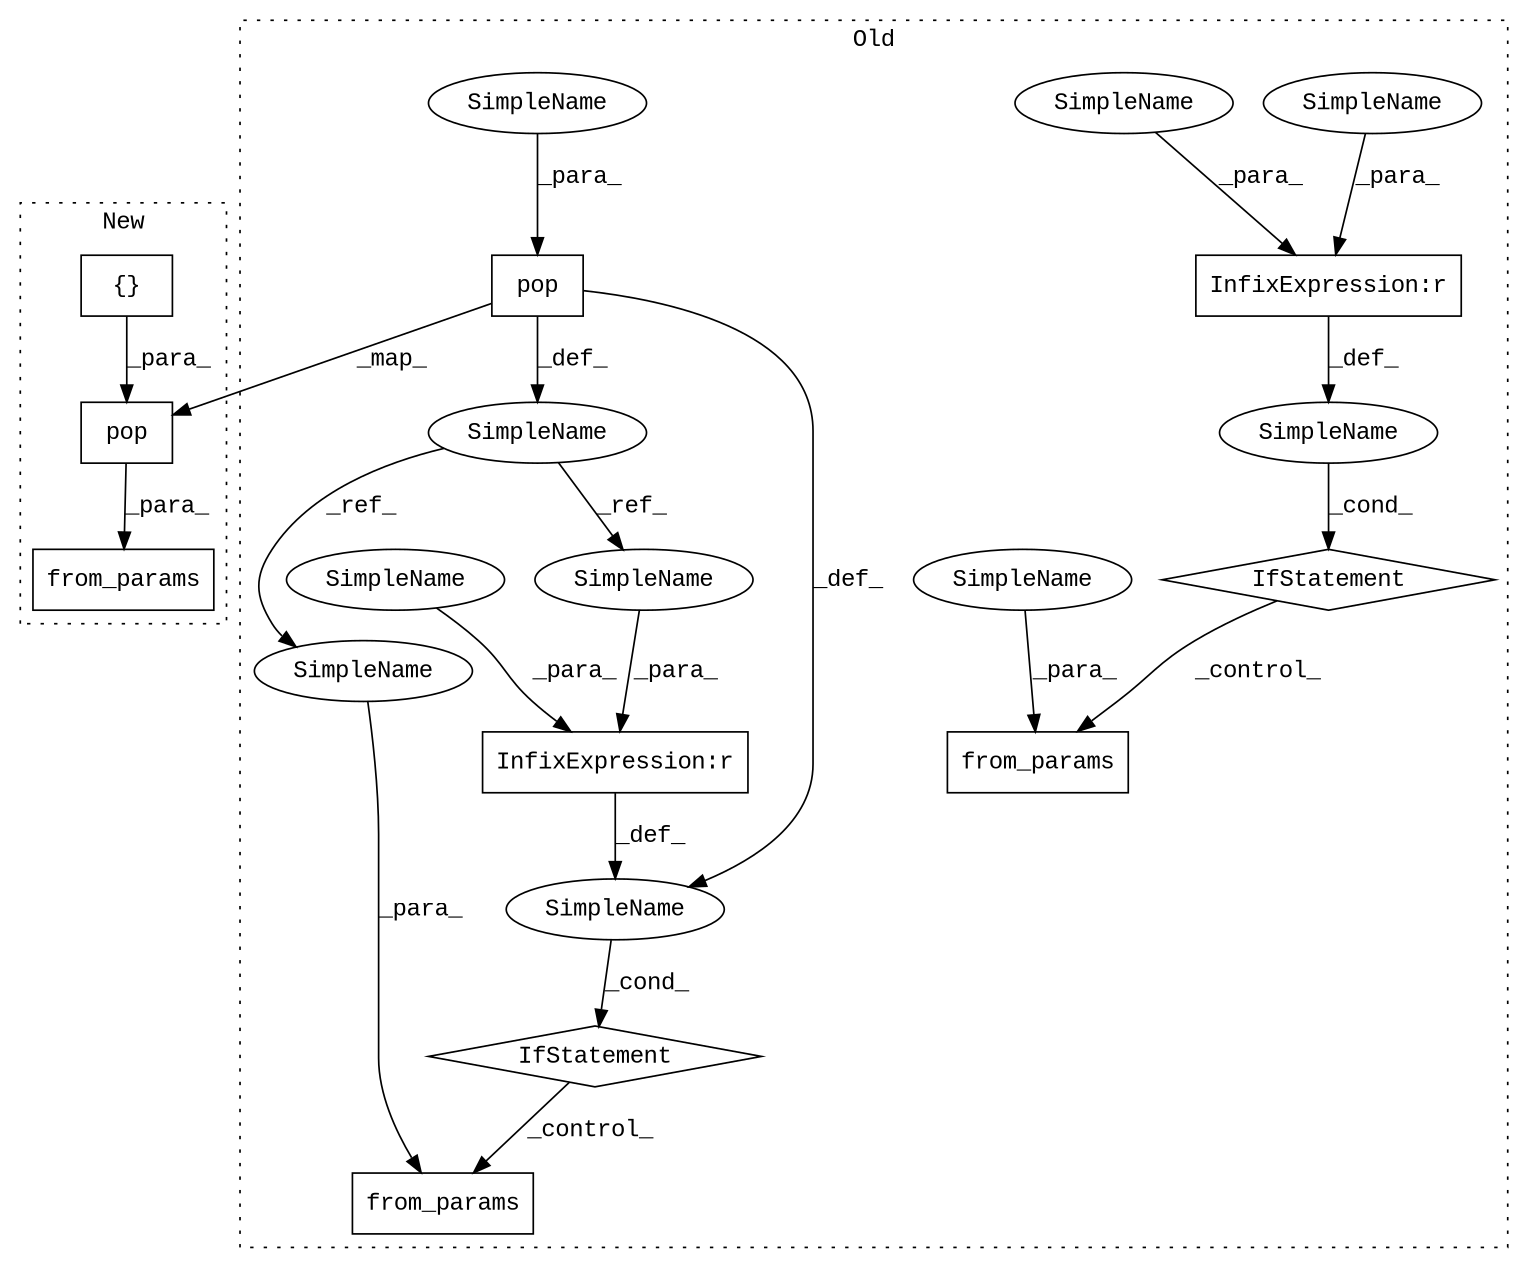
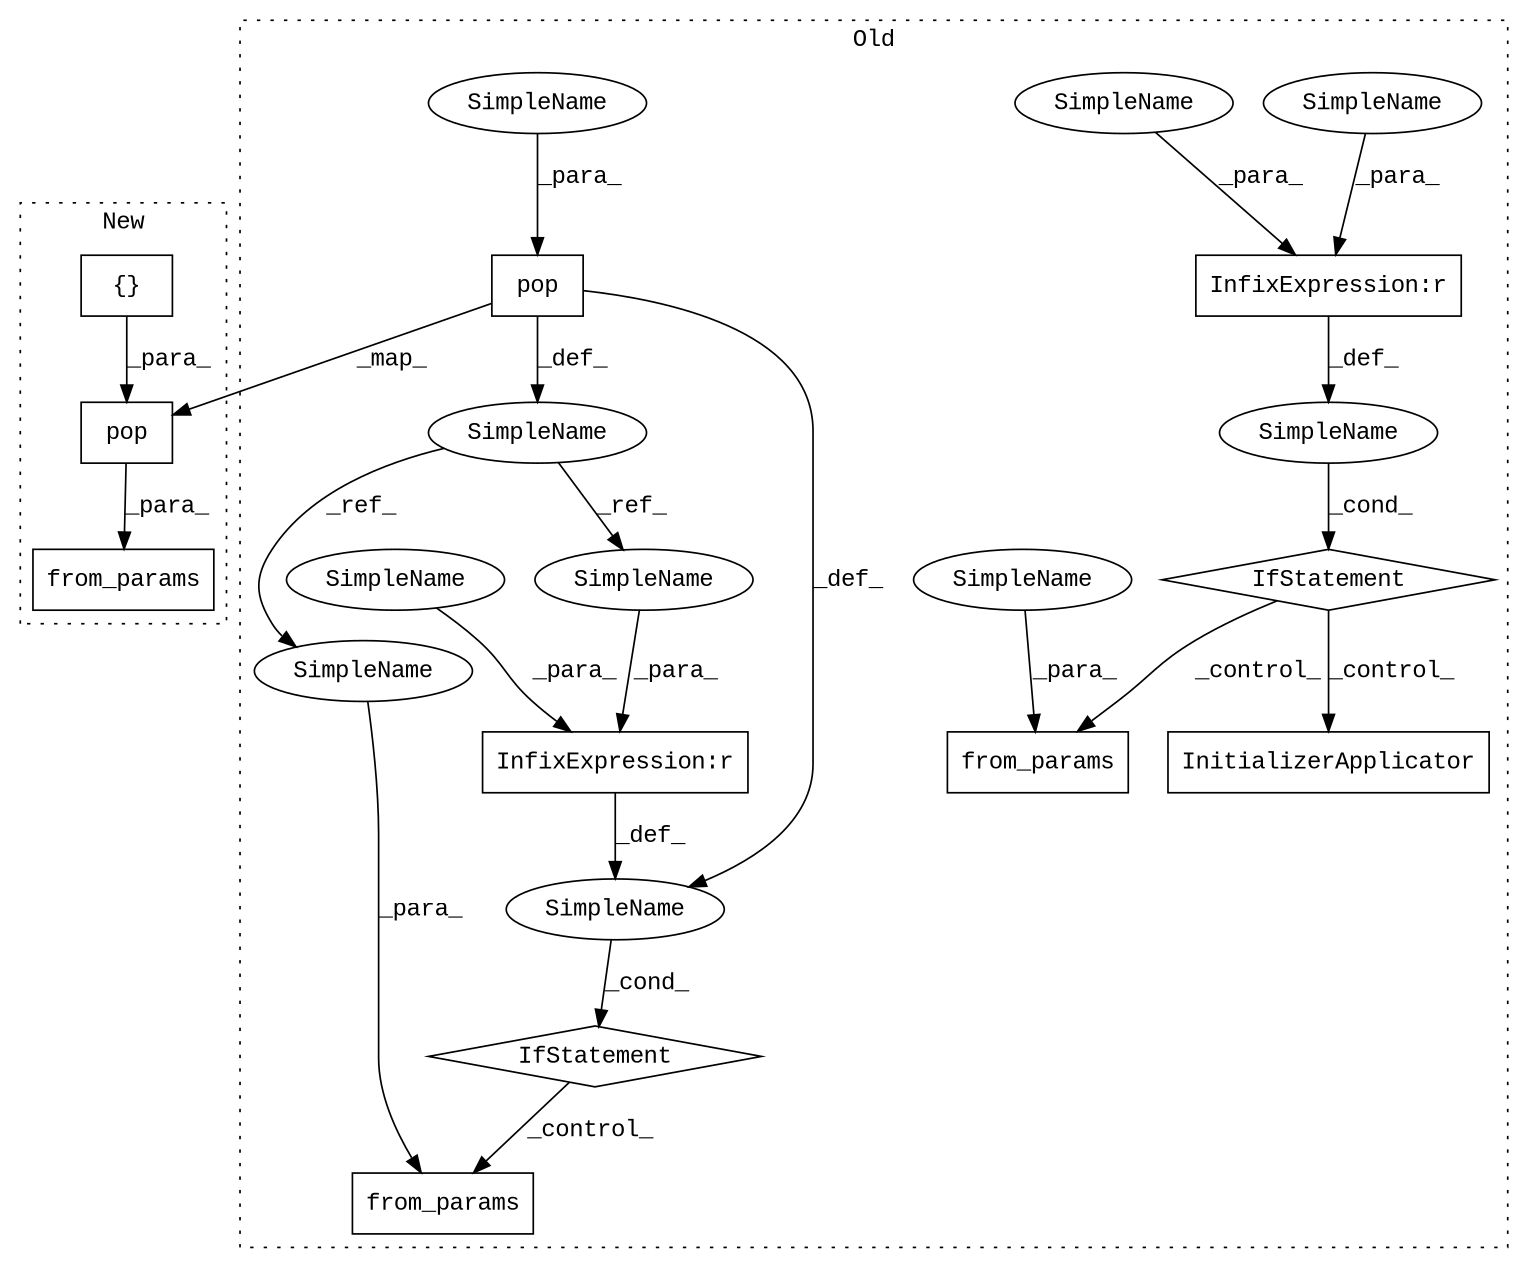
none -> (1329, 762)
